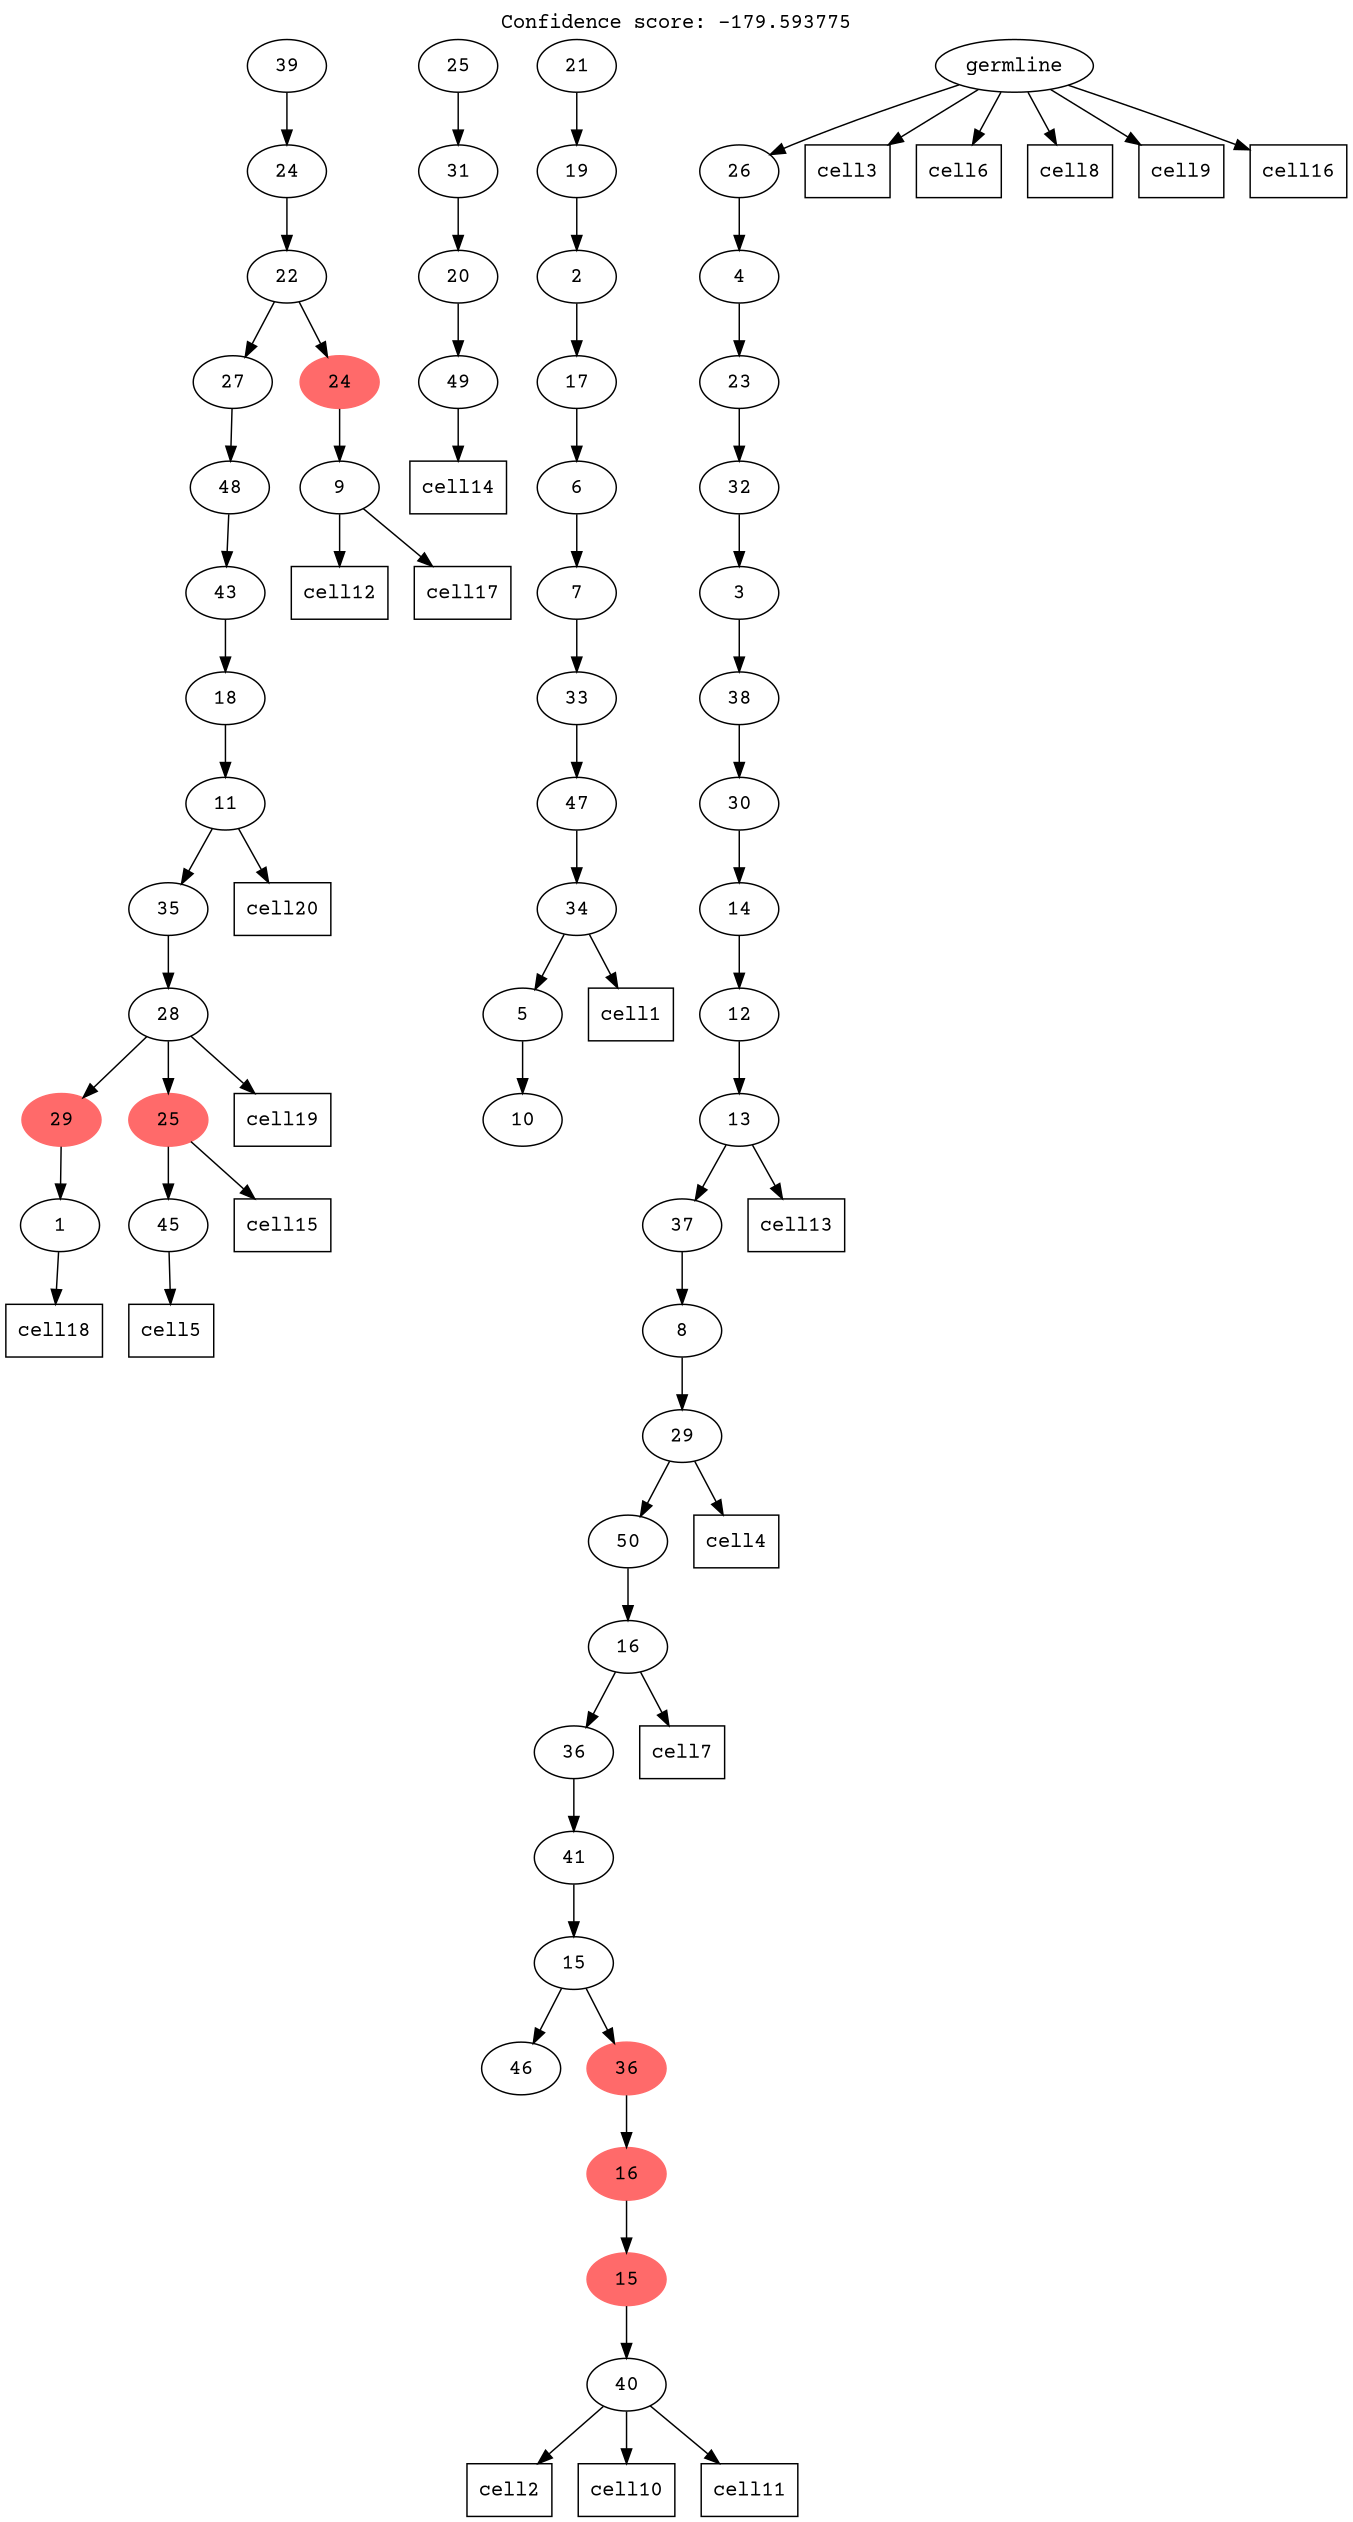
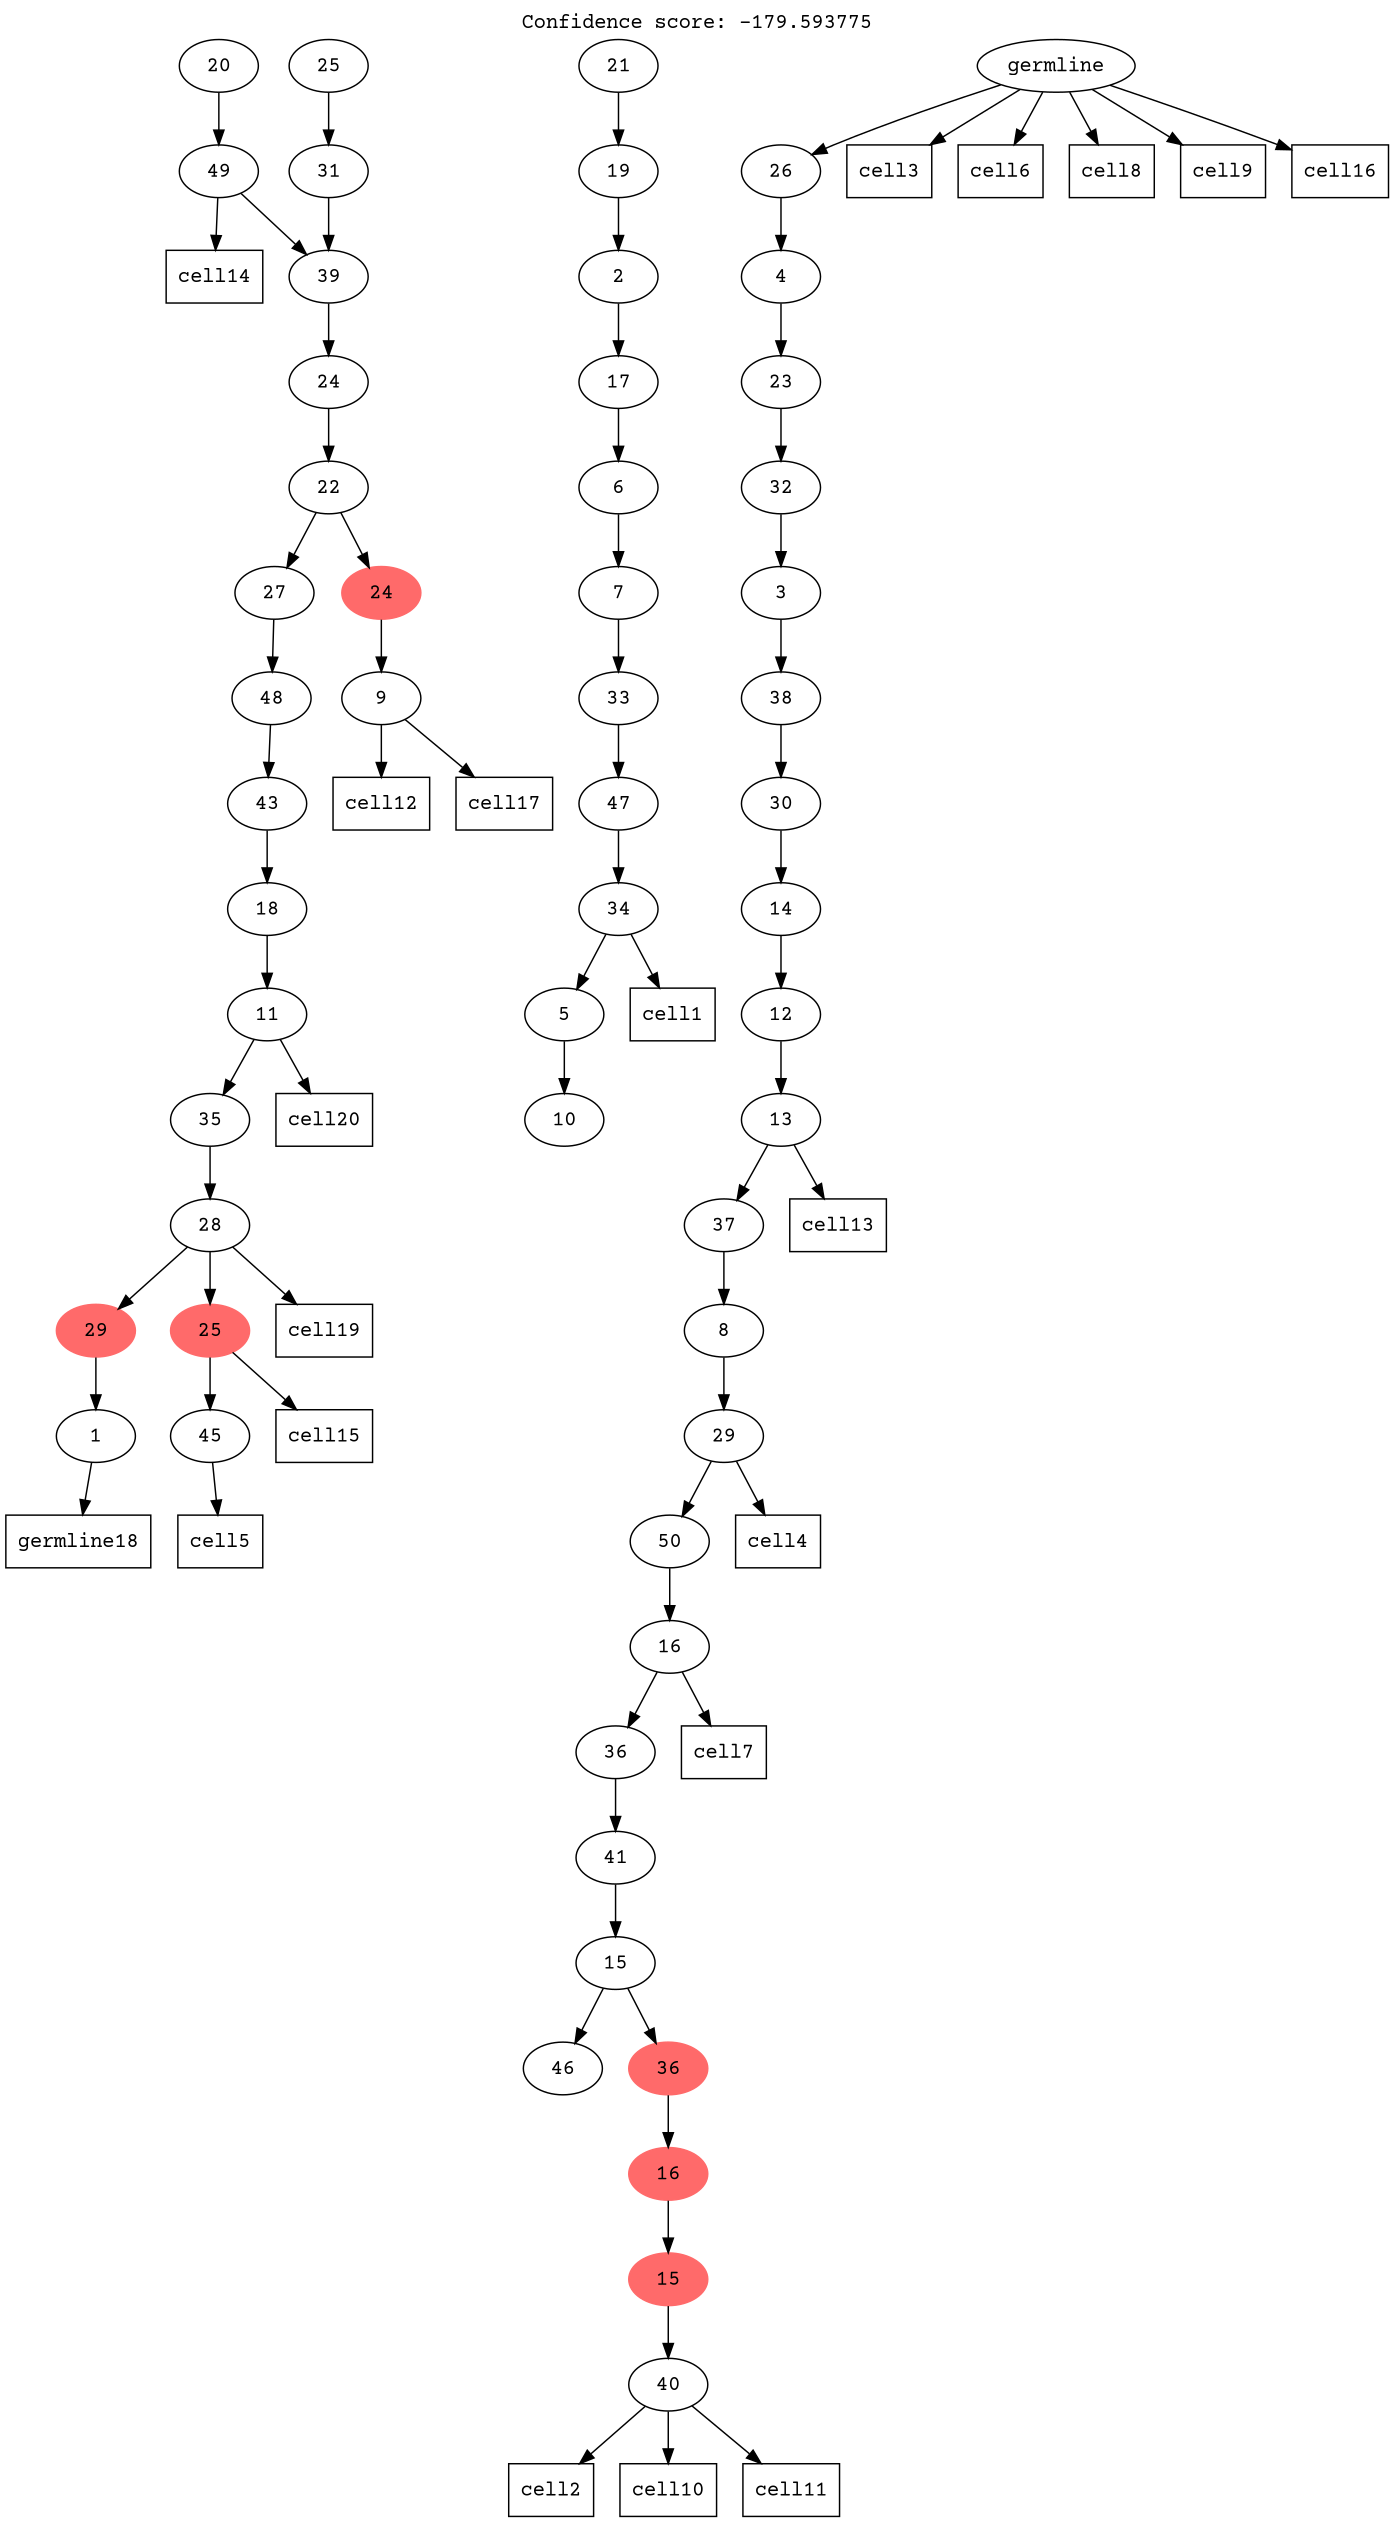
(458, 217) -> (329, 217)
none -> (268, 219)
(54, 1331) -> (78, 1541)
